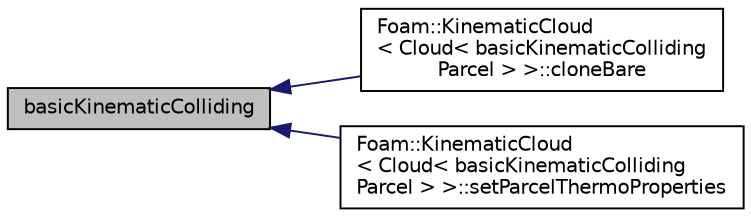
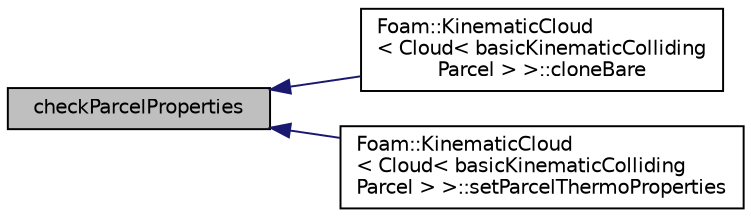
(139, 109) -> (139, 109)
